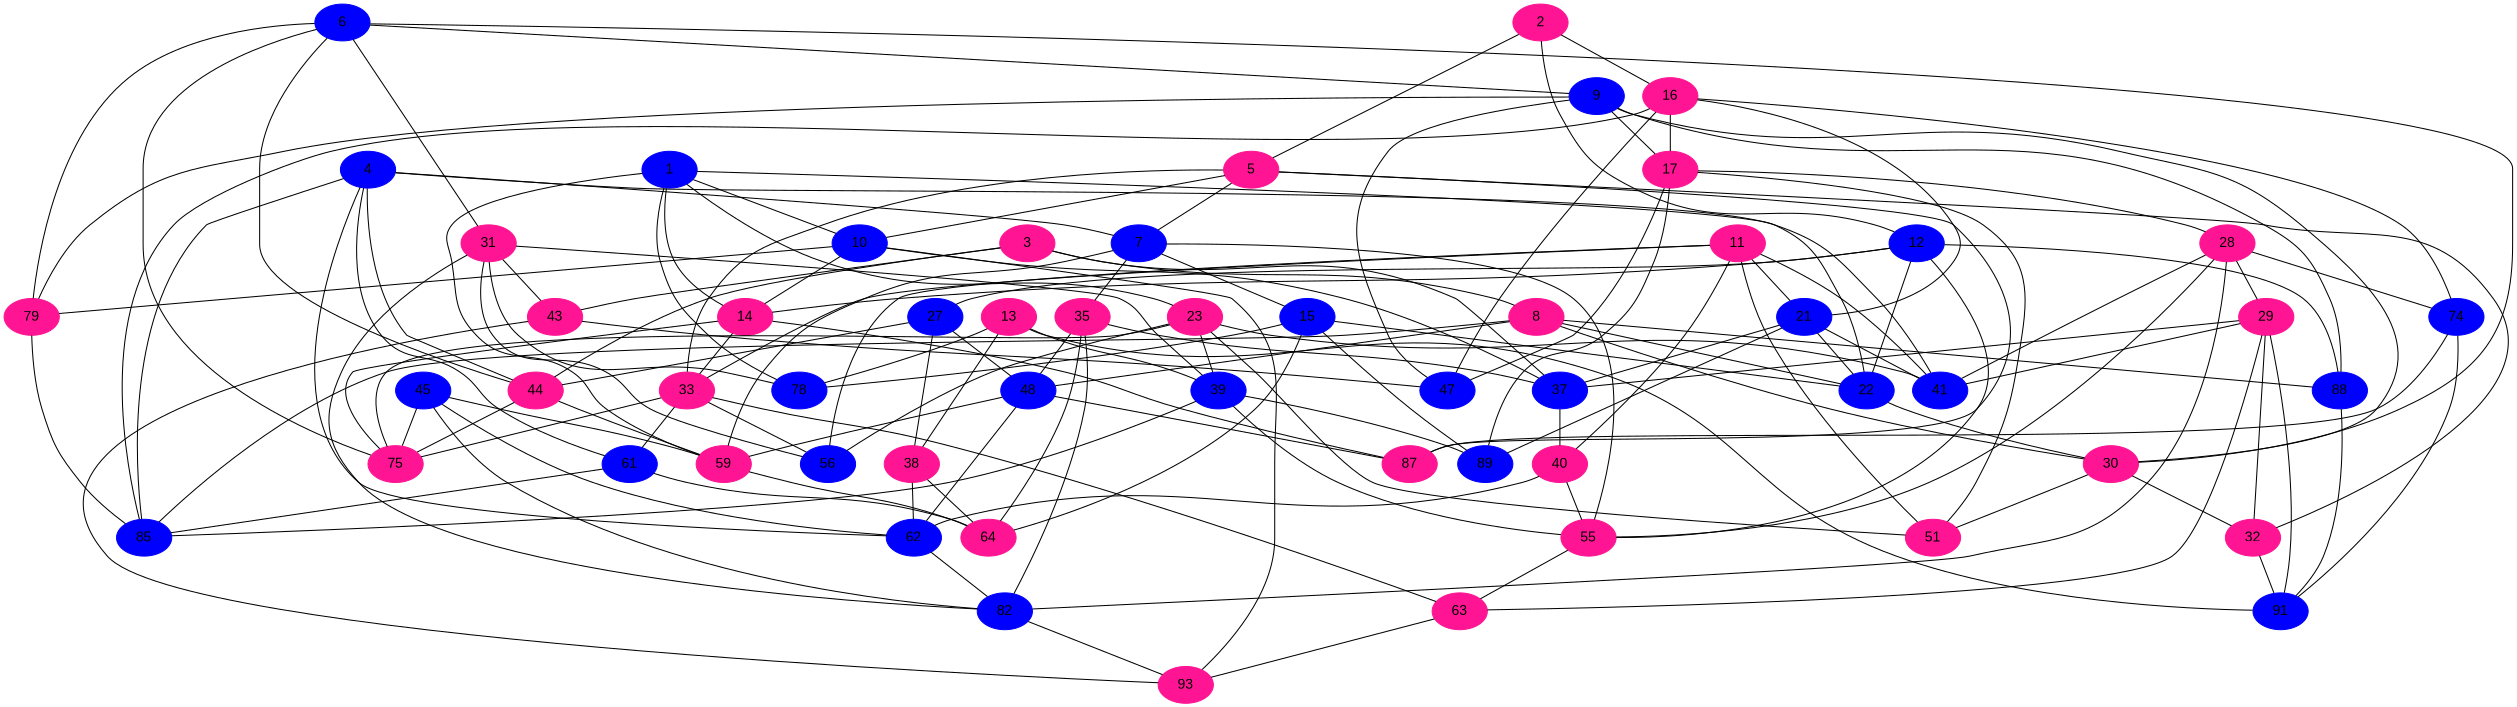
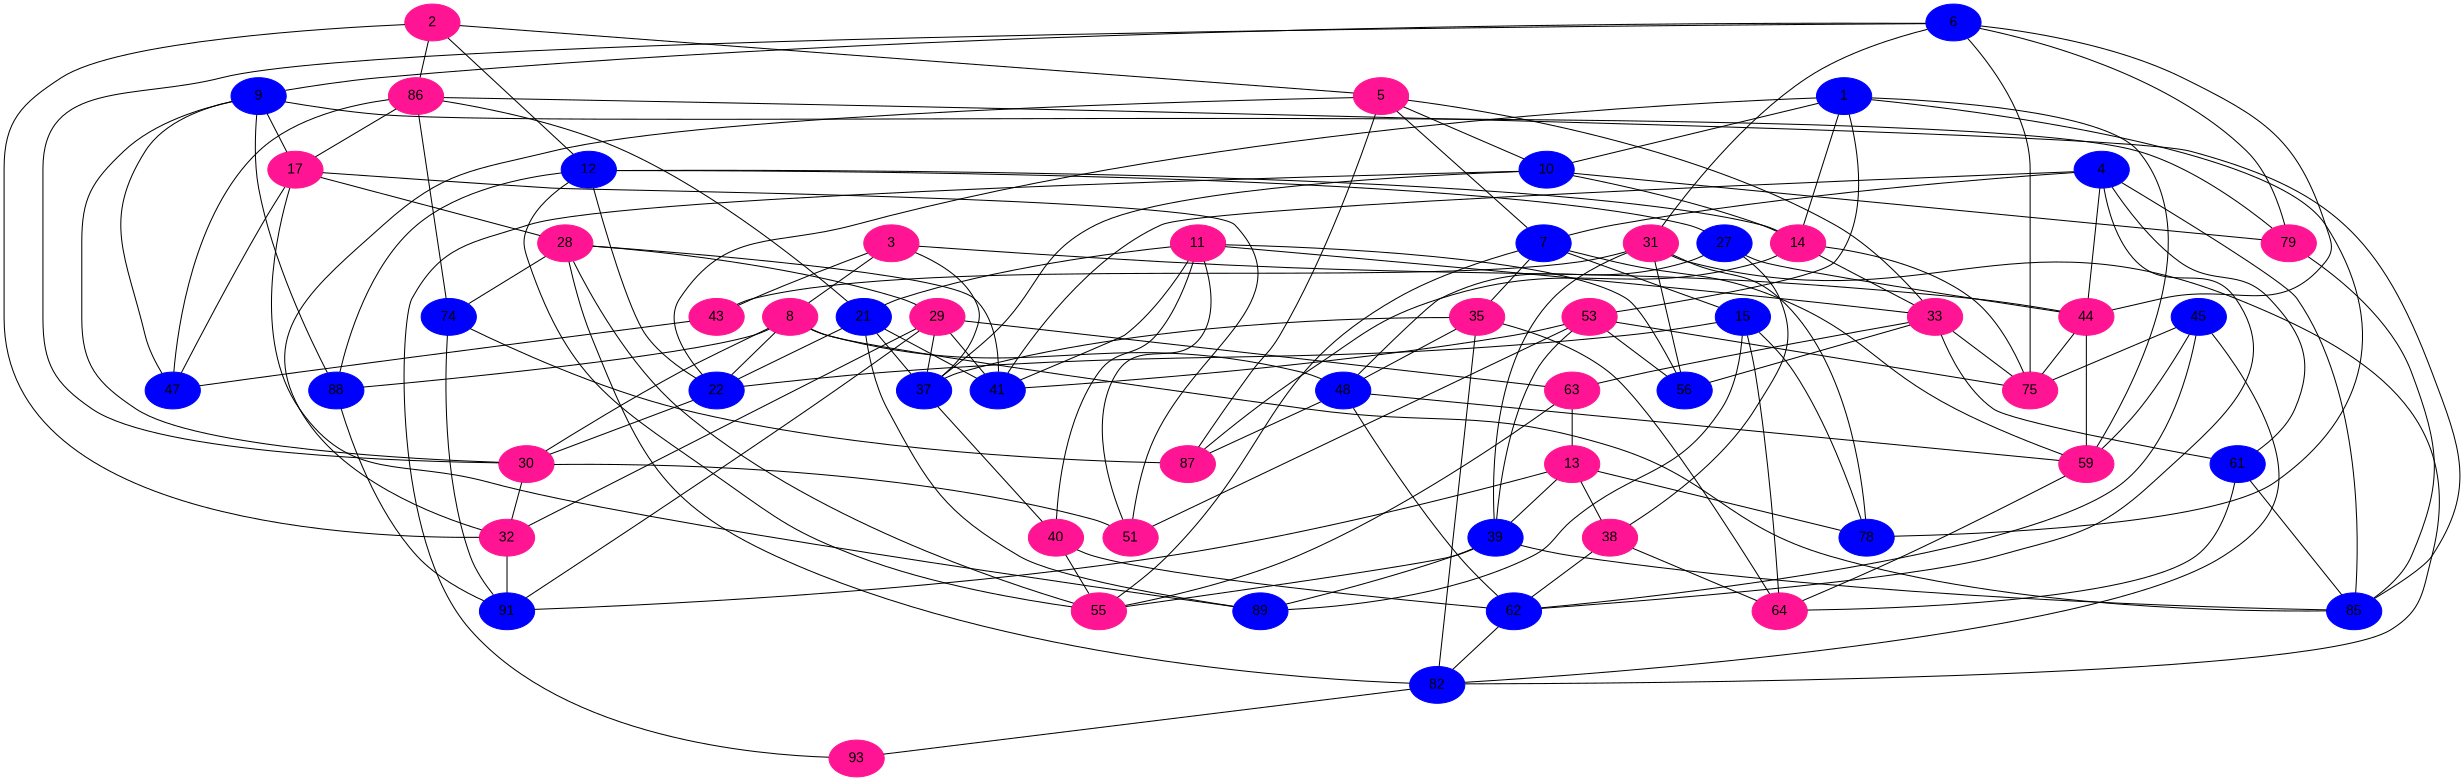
(1670, 96) -> (416, 96)
none -> (4, 298)
(1195, 317) -> (1590, 317)
(350, 619) -> none
(1323, 648) -> (1572, 427)
